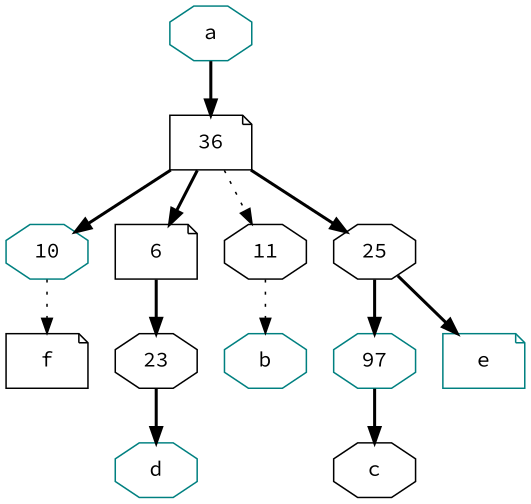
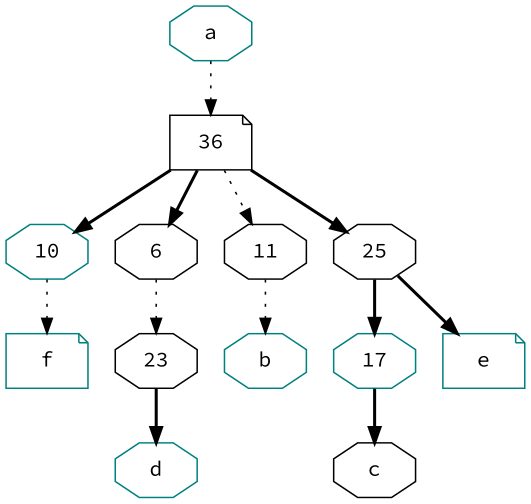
(211, 81) -> (211, 81)
(156, 252) -> (156, 252)
(156, 299) -> (156, 299)
(47, 361) -> (47, 361)
(375, 361) -> (375, 361)
